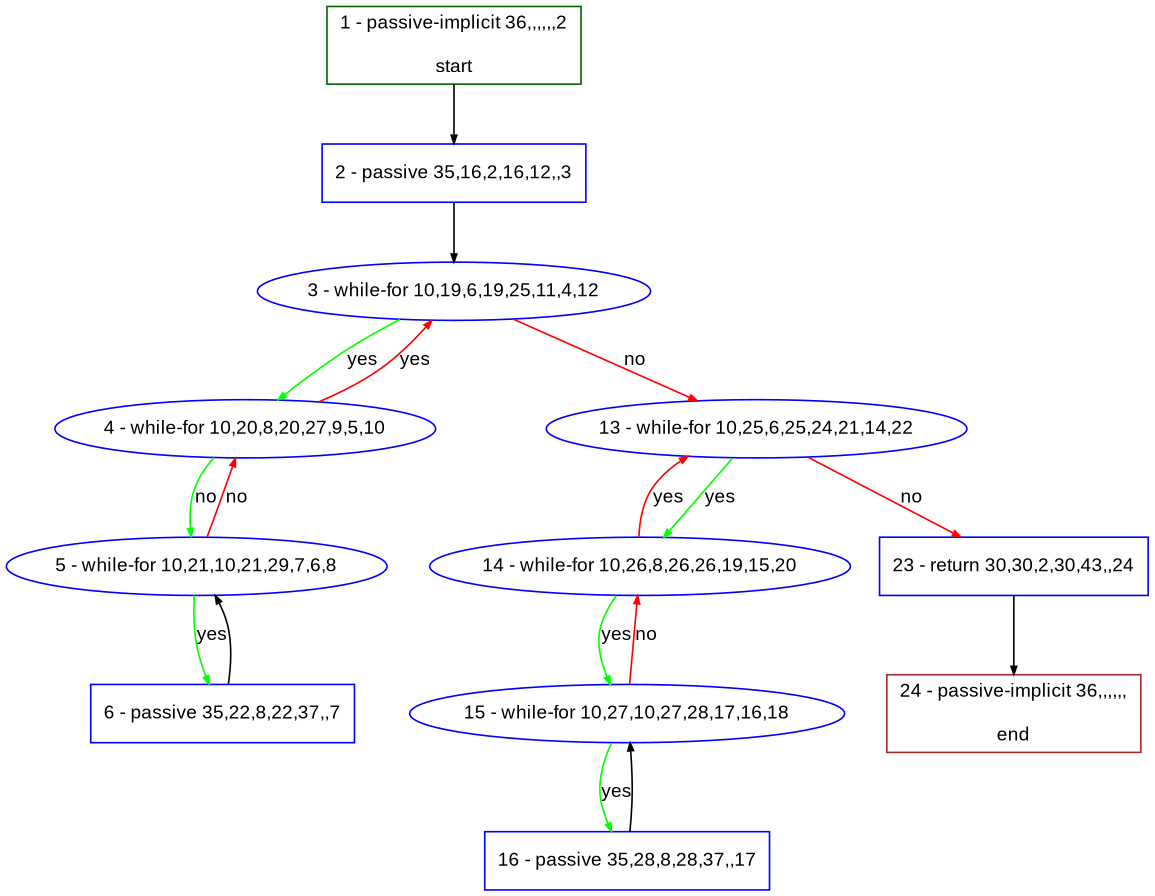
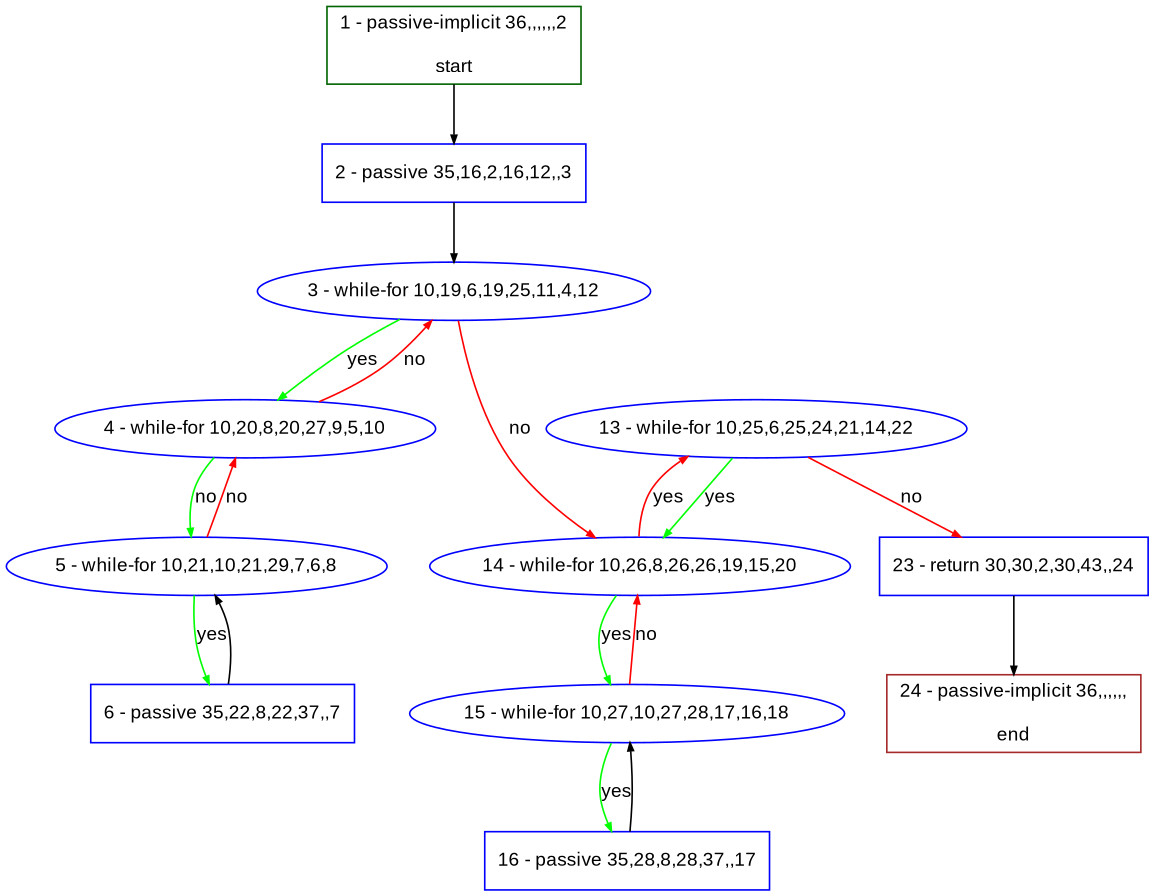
(601, 358) -> (499, 442)
(415, 360) -> (415, 360)
